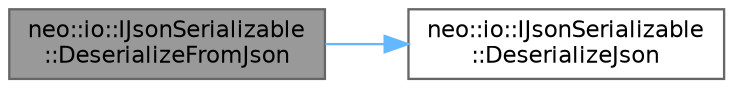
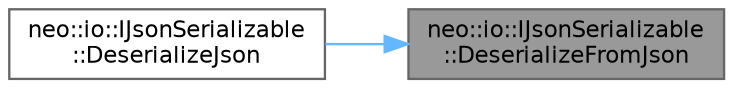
(355, 44) -> (355, 44)
